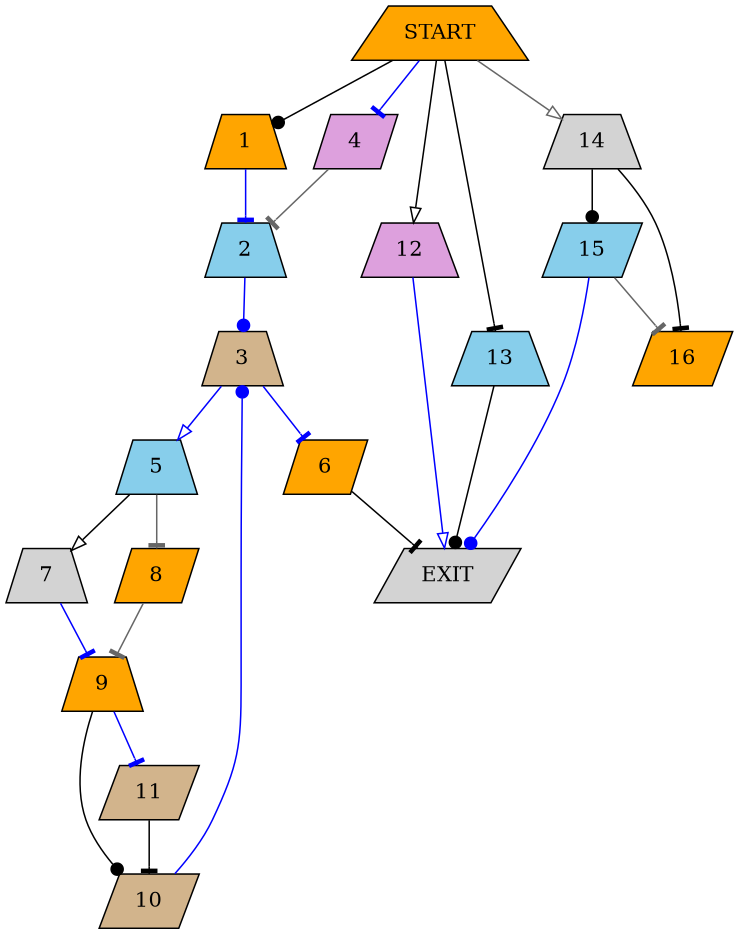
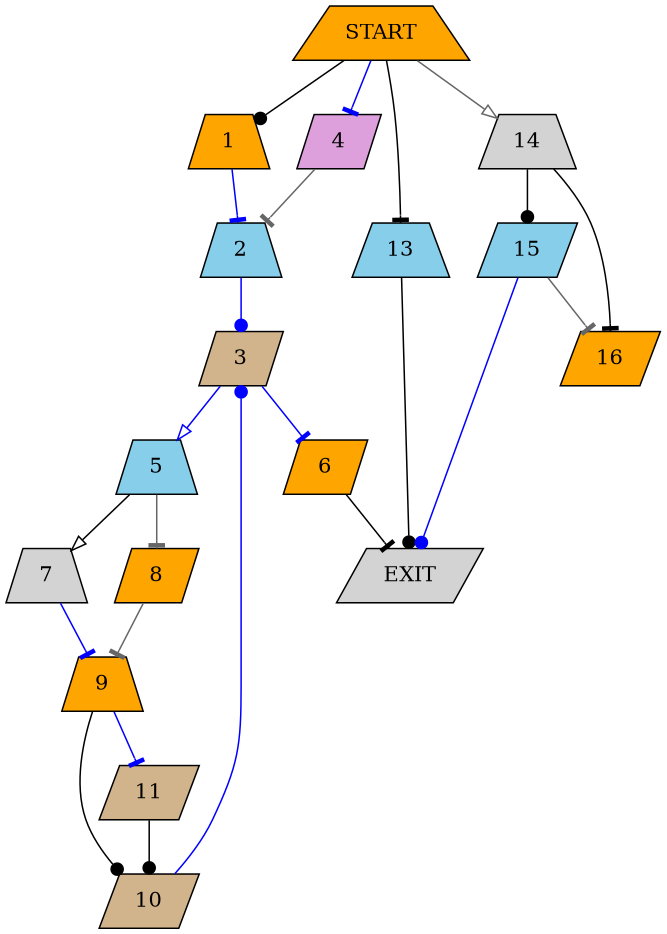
(410, 250) -> none
(243, 359) -> (241, 359)
(149, 843) -> (149, 841)
